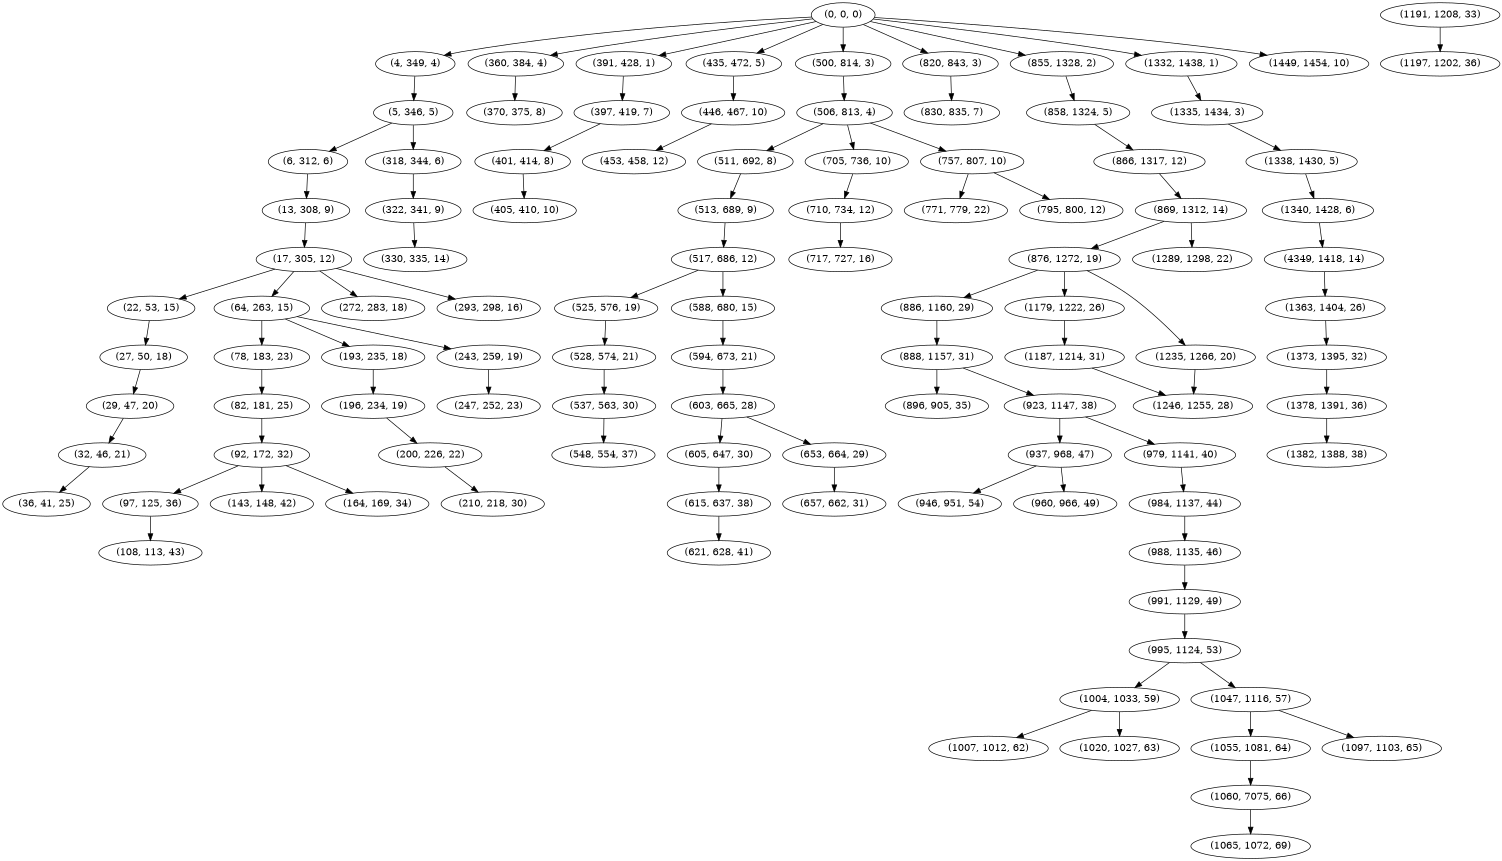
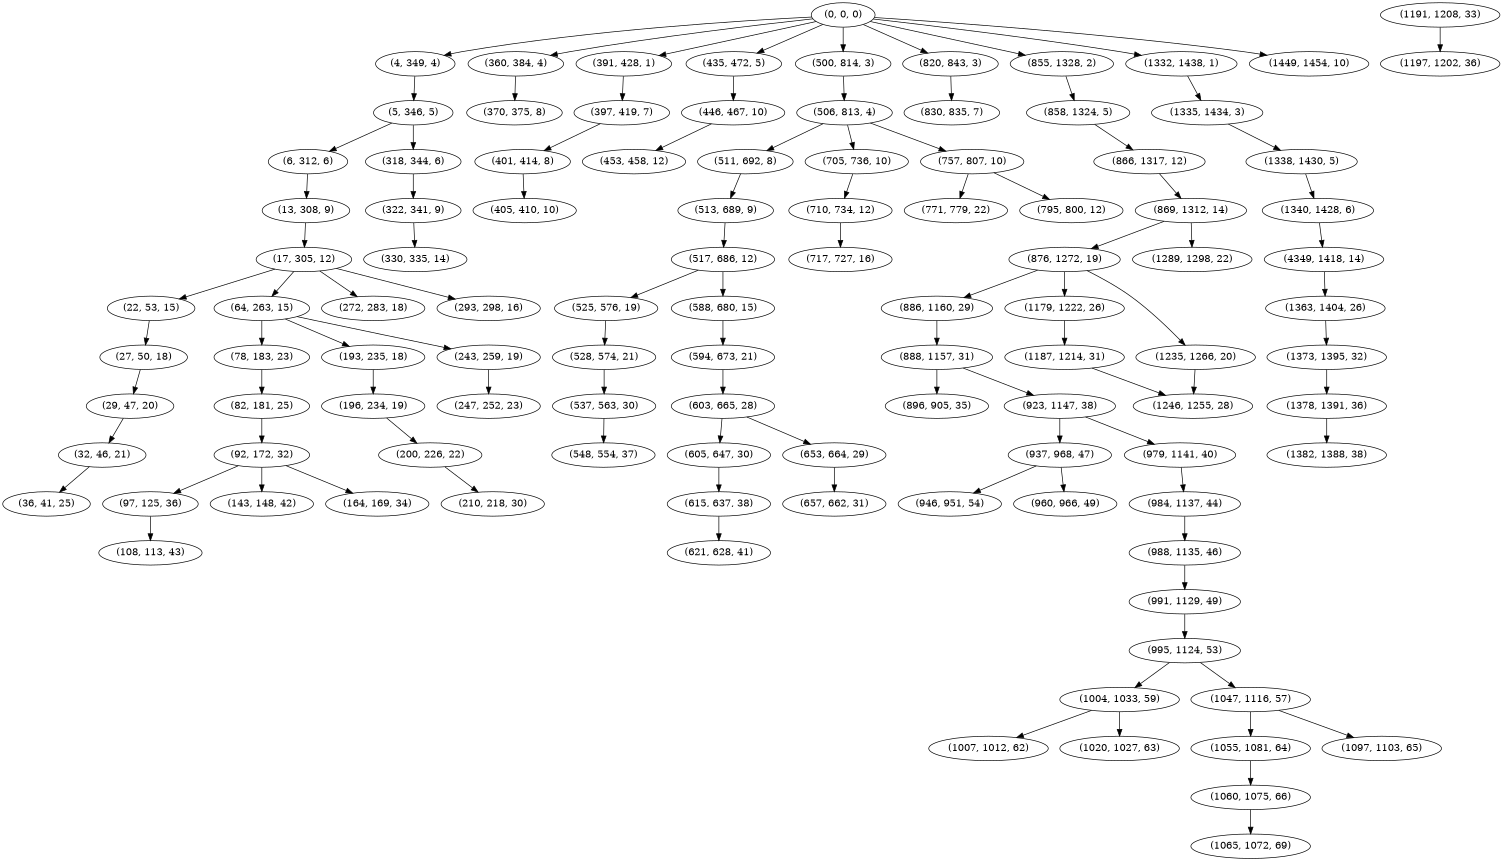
(1251, 797) -> (1251, 797)
